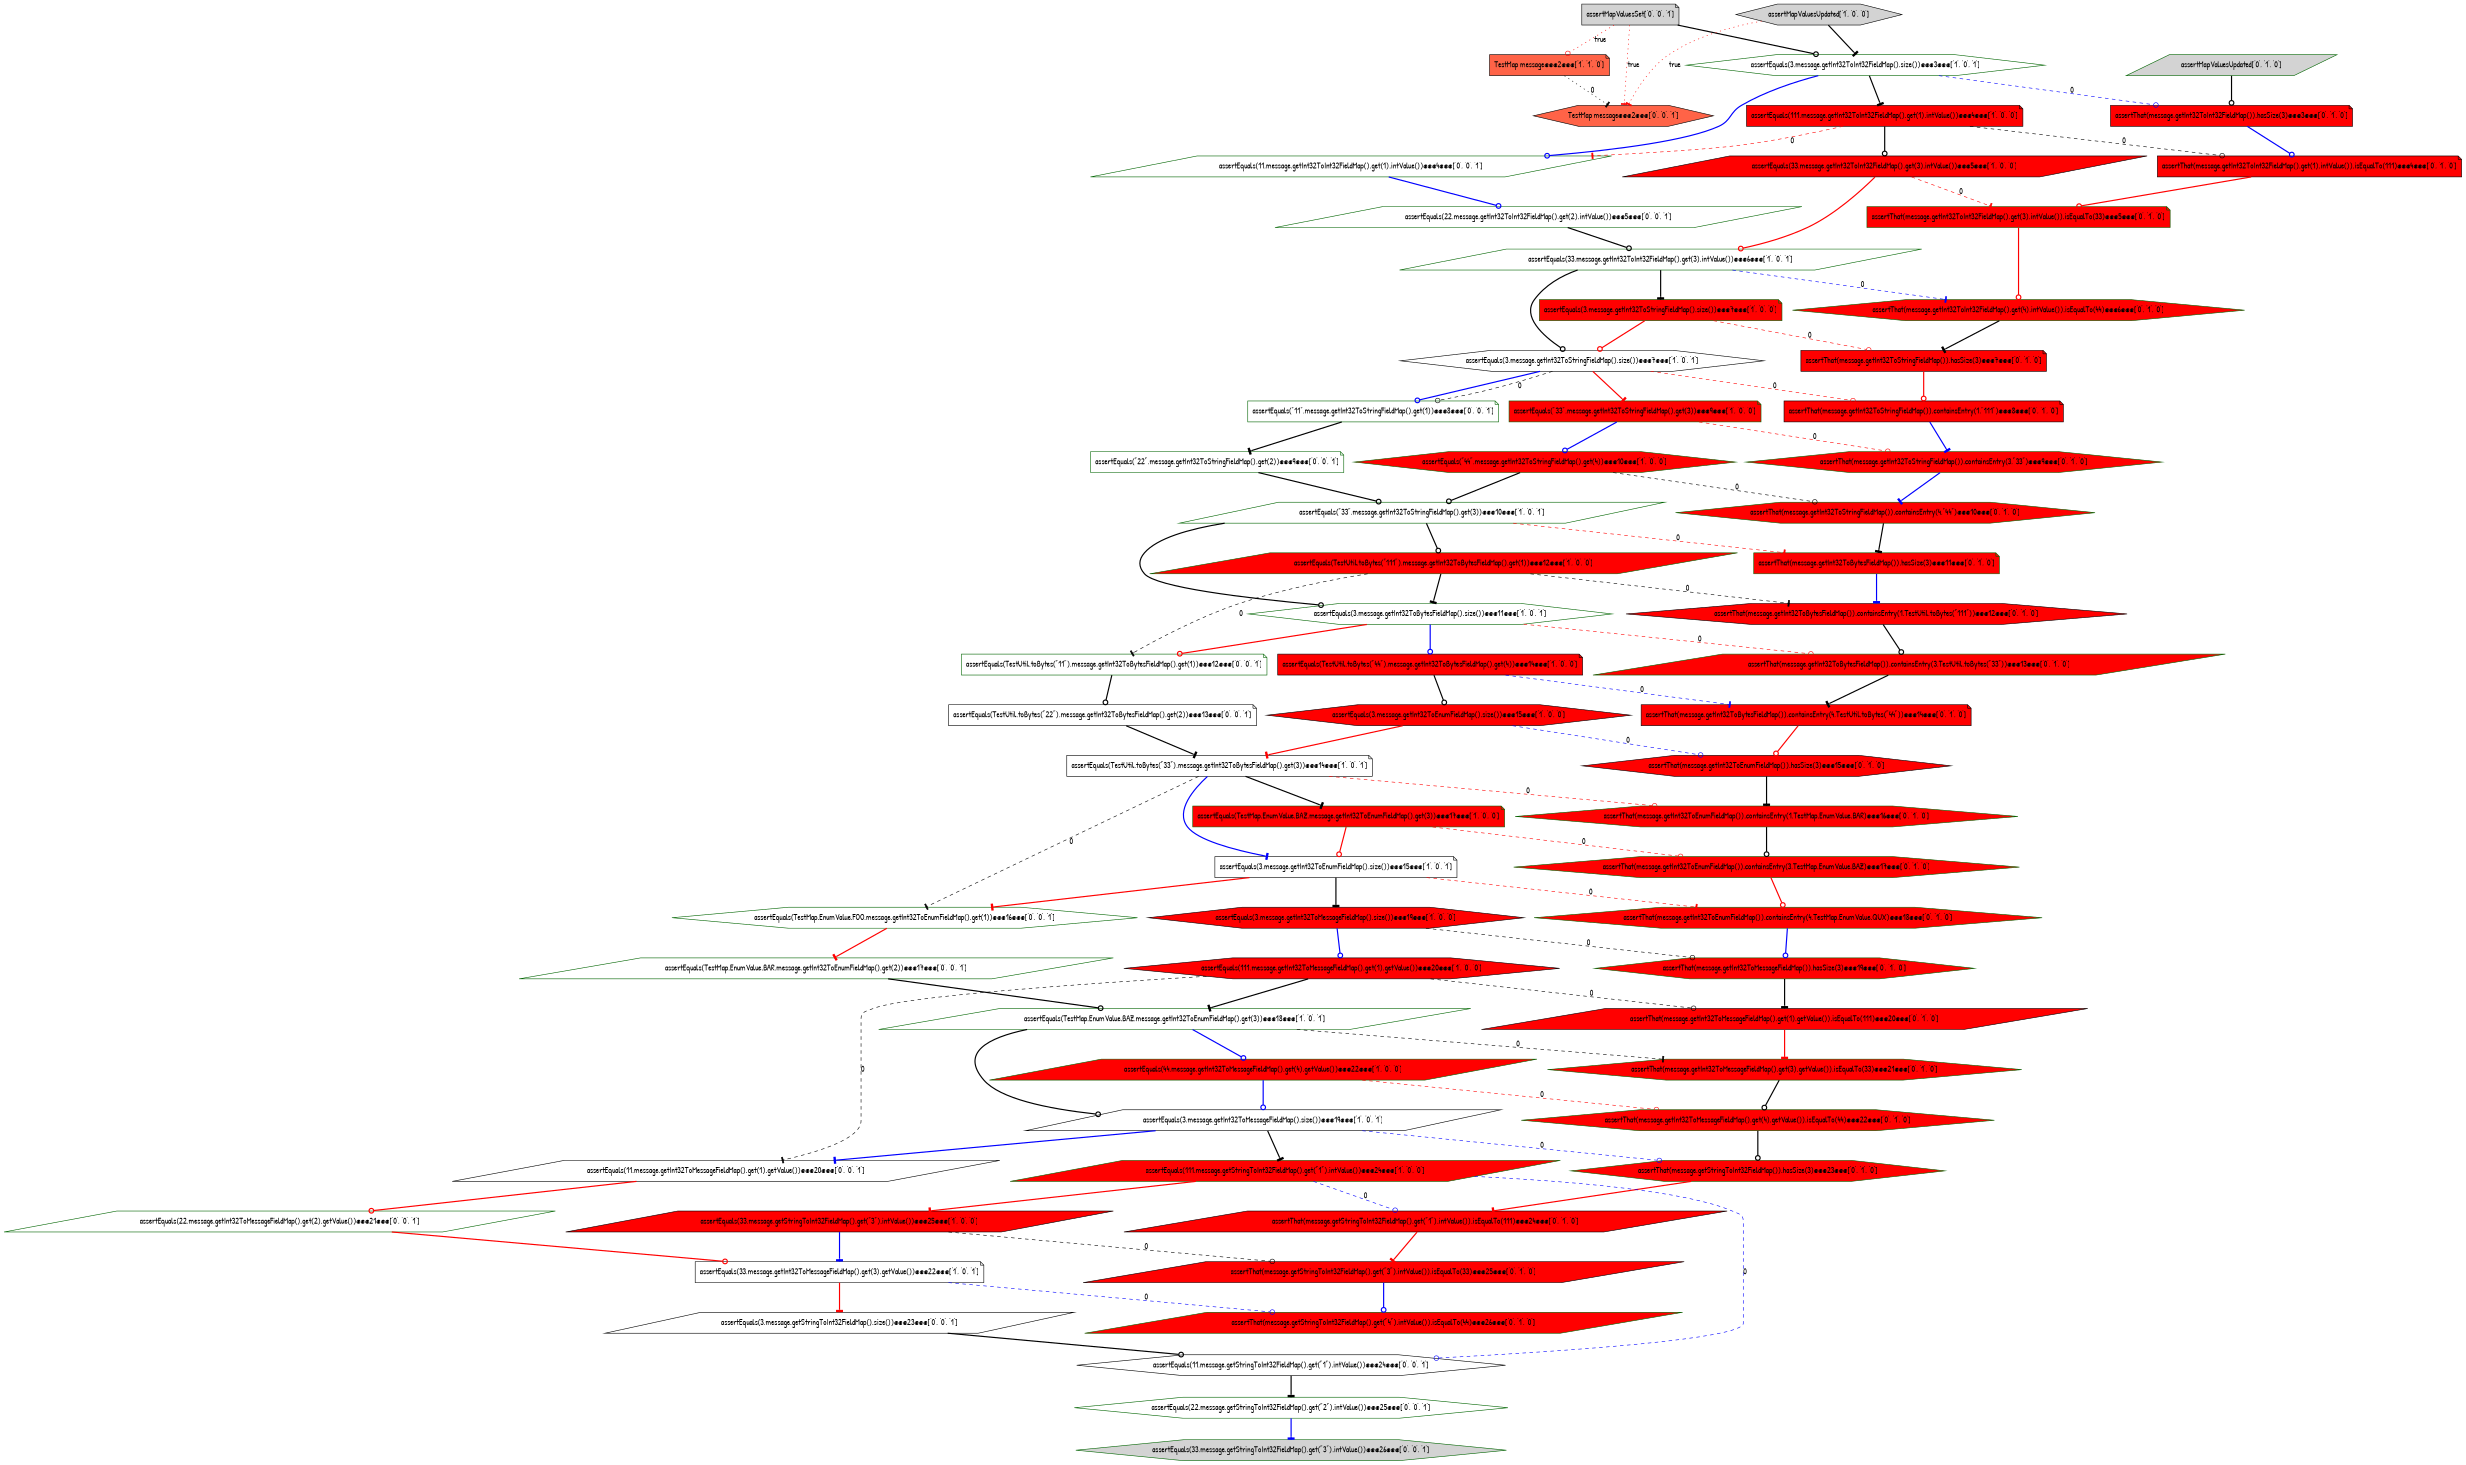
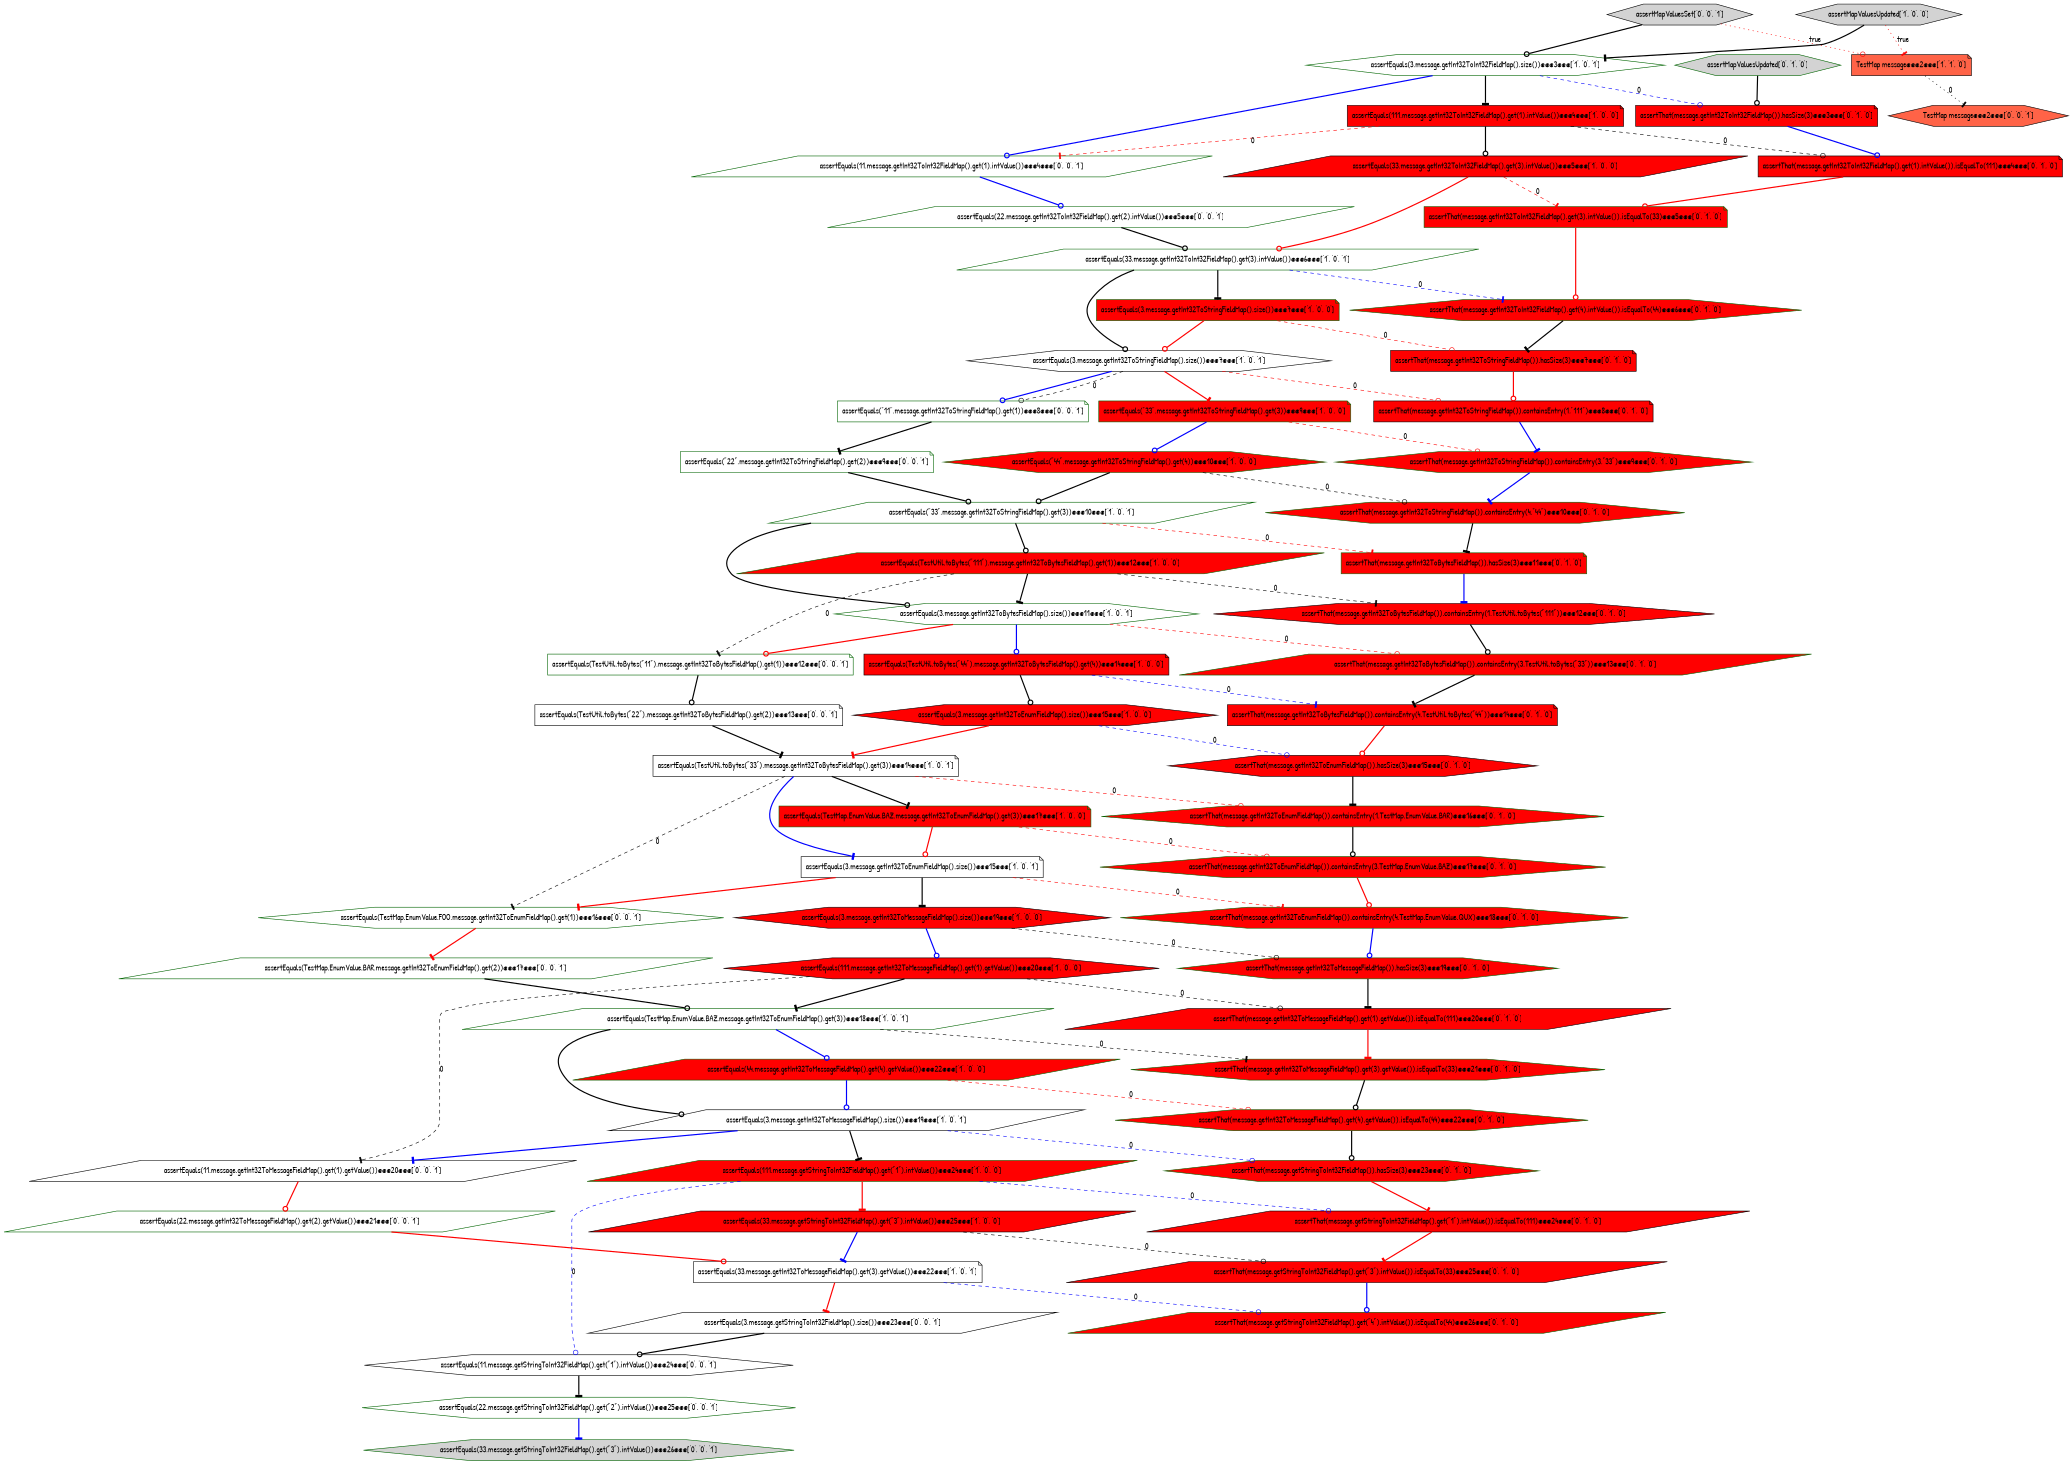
(1630, 15) -> (1680, 15)
(1685, 45) -> (1894, 39)
(1627, 64) -> none
(2232, 65) -> (1758, 65)
